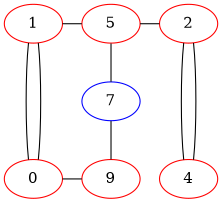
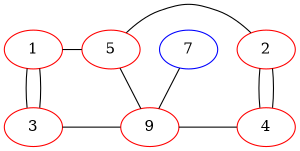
(111, 63) -> (130, 88)
none -> (208, 127)
(33, 179) -> (33, 127)
